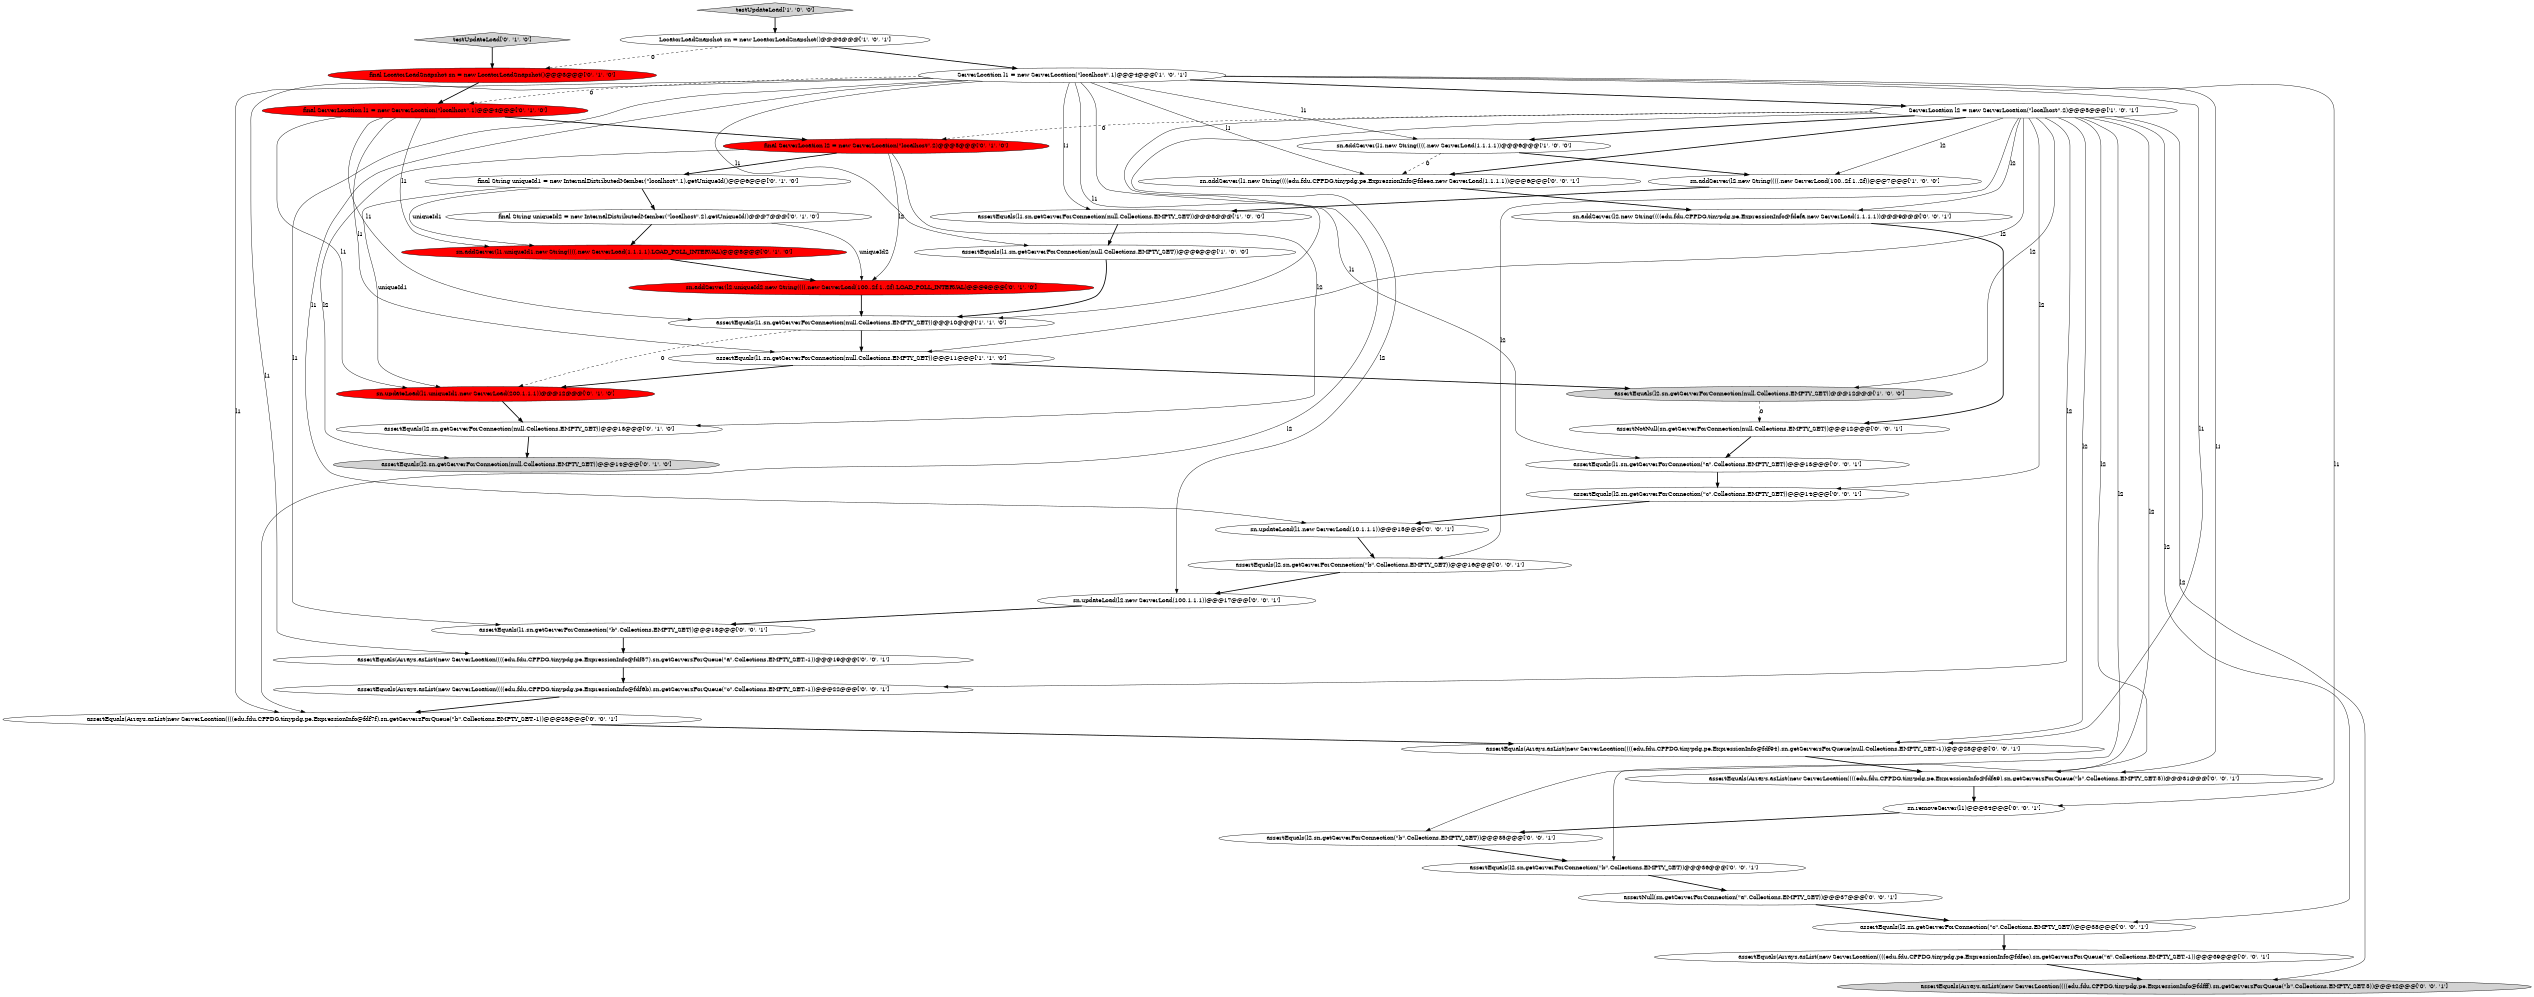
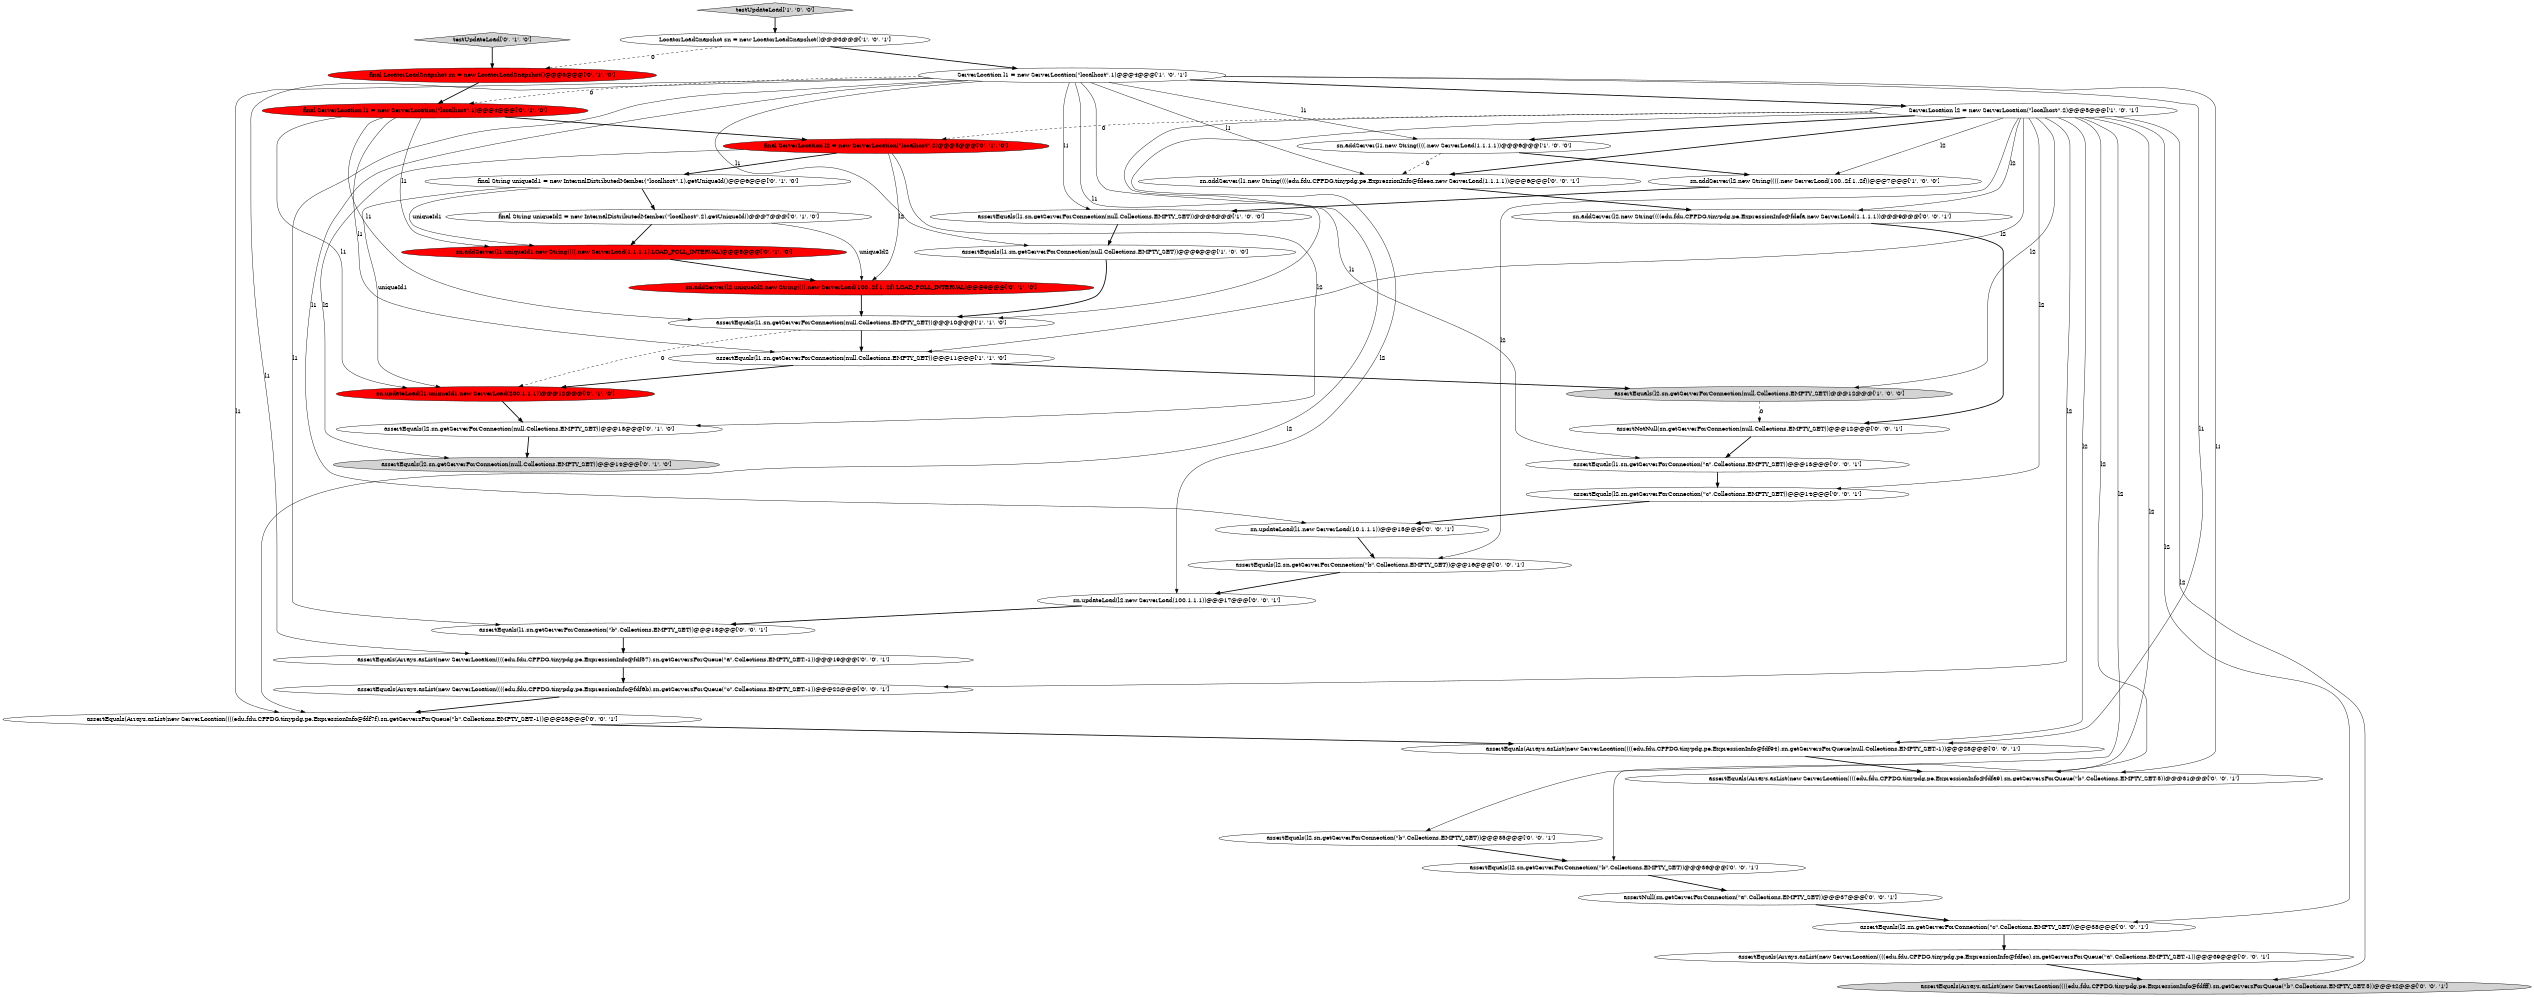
(1974, 809) -> none
